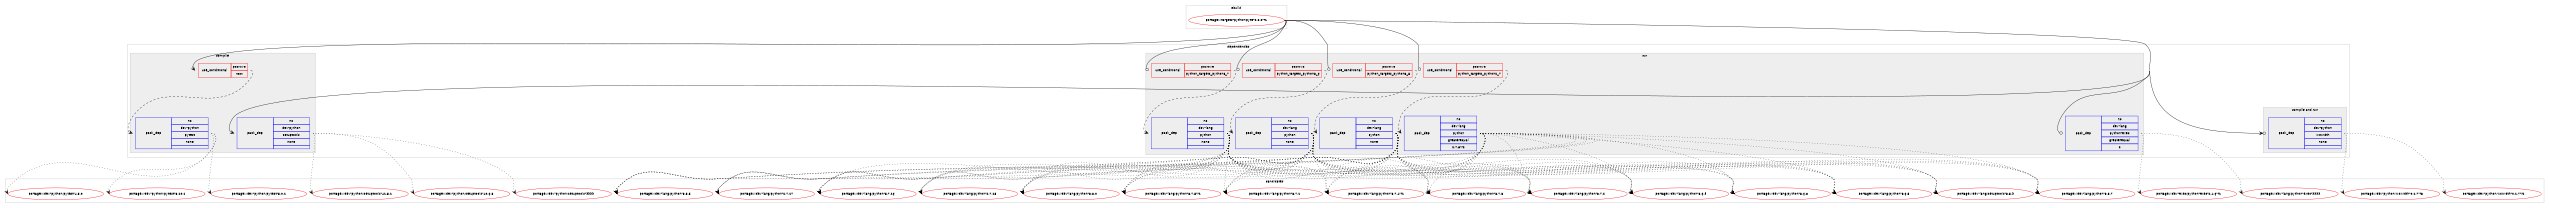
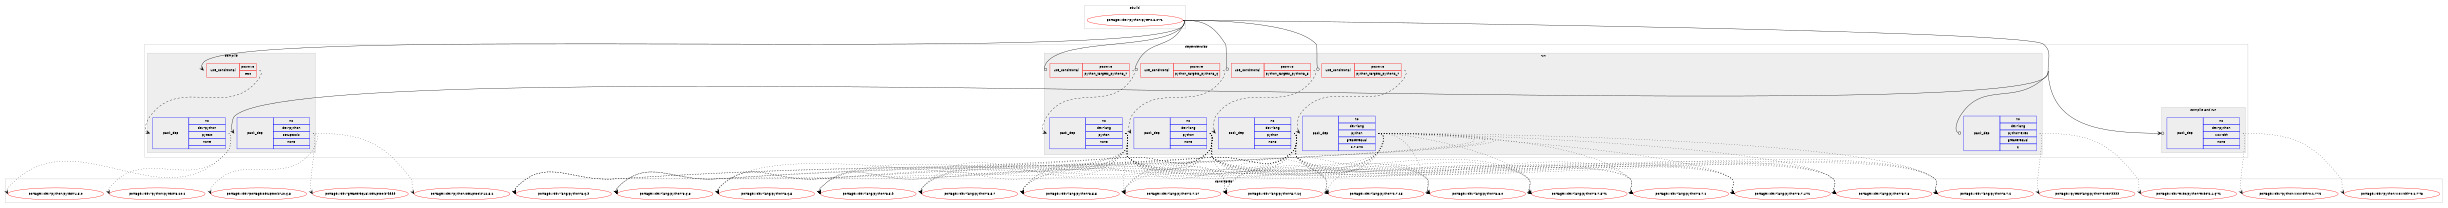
(1236, 20) -> (1135, 20)
(259, 194) -> none
(462, 194) -> (259, 194)
(564, 194) -> (360, 194)
(1986, 194) -> (868, 194)
(2290, 194) -> (2087, 194)
